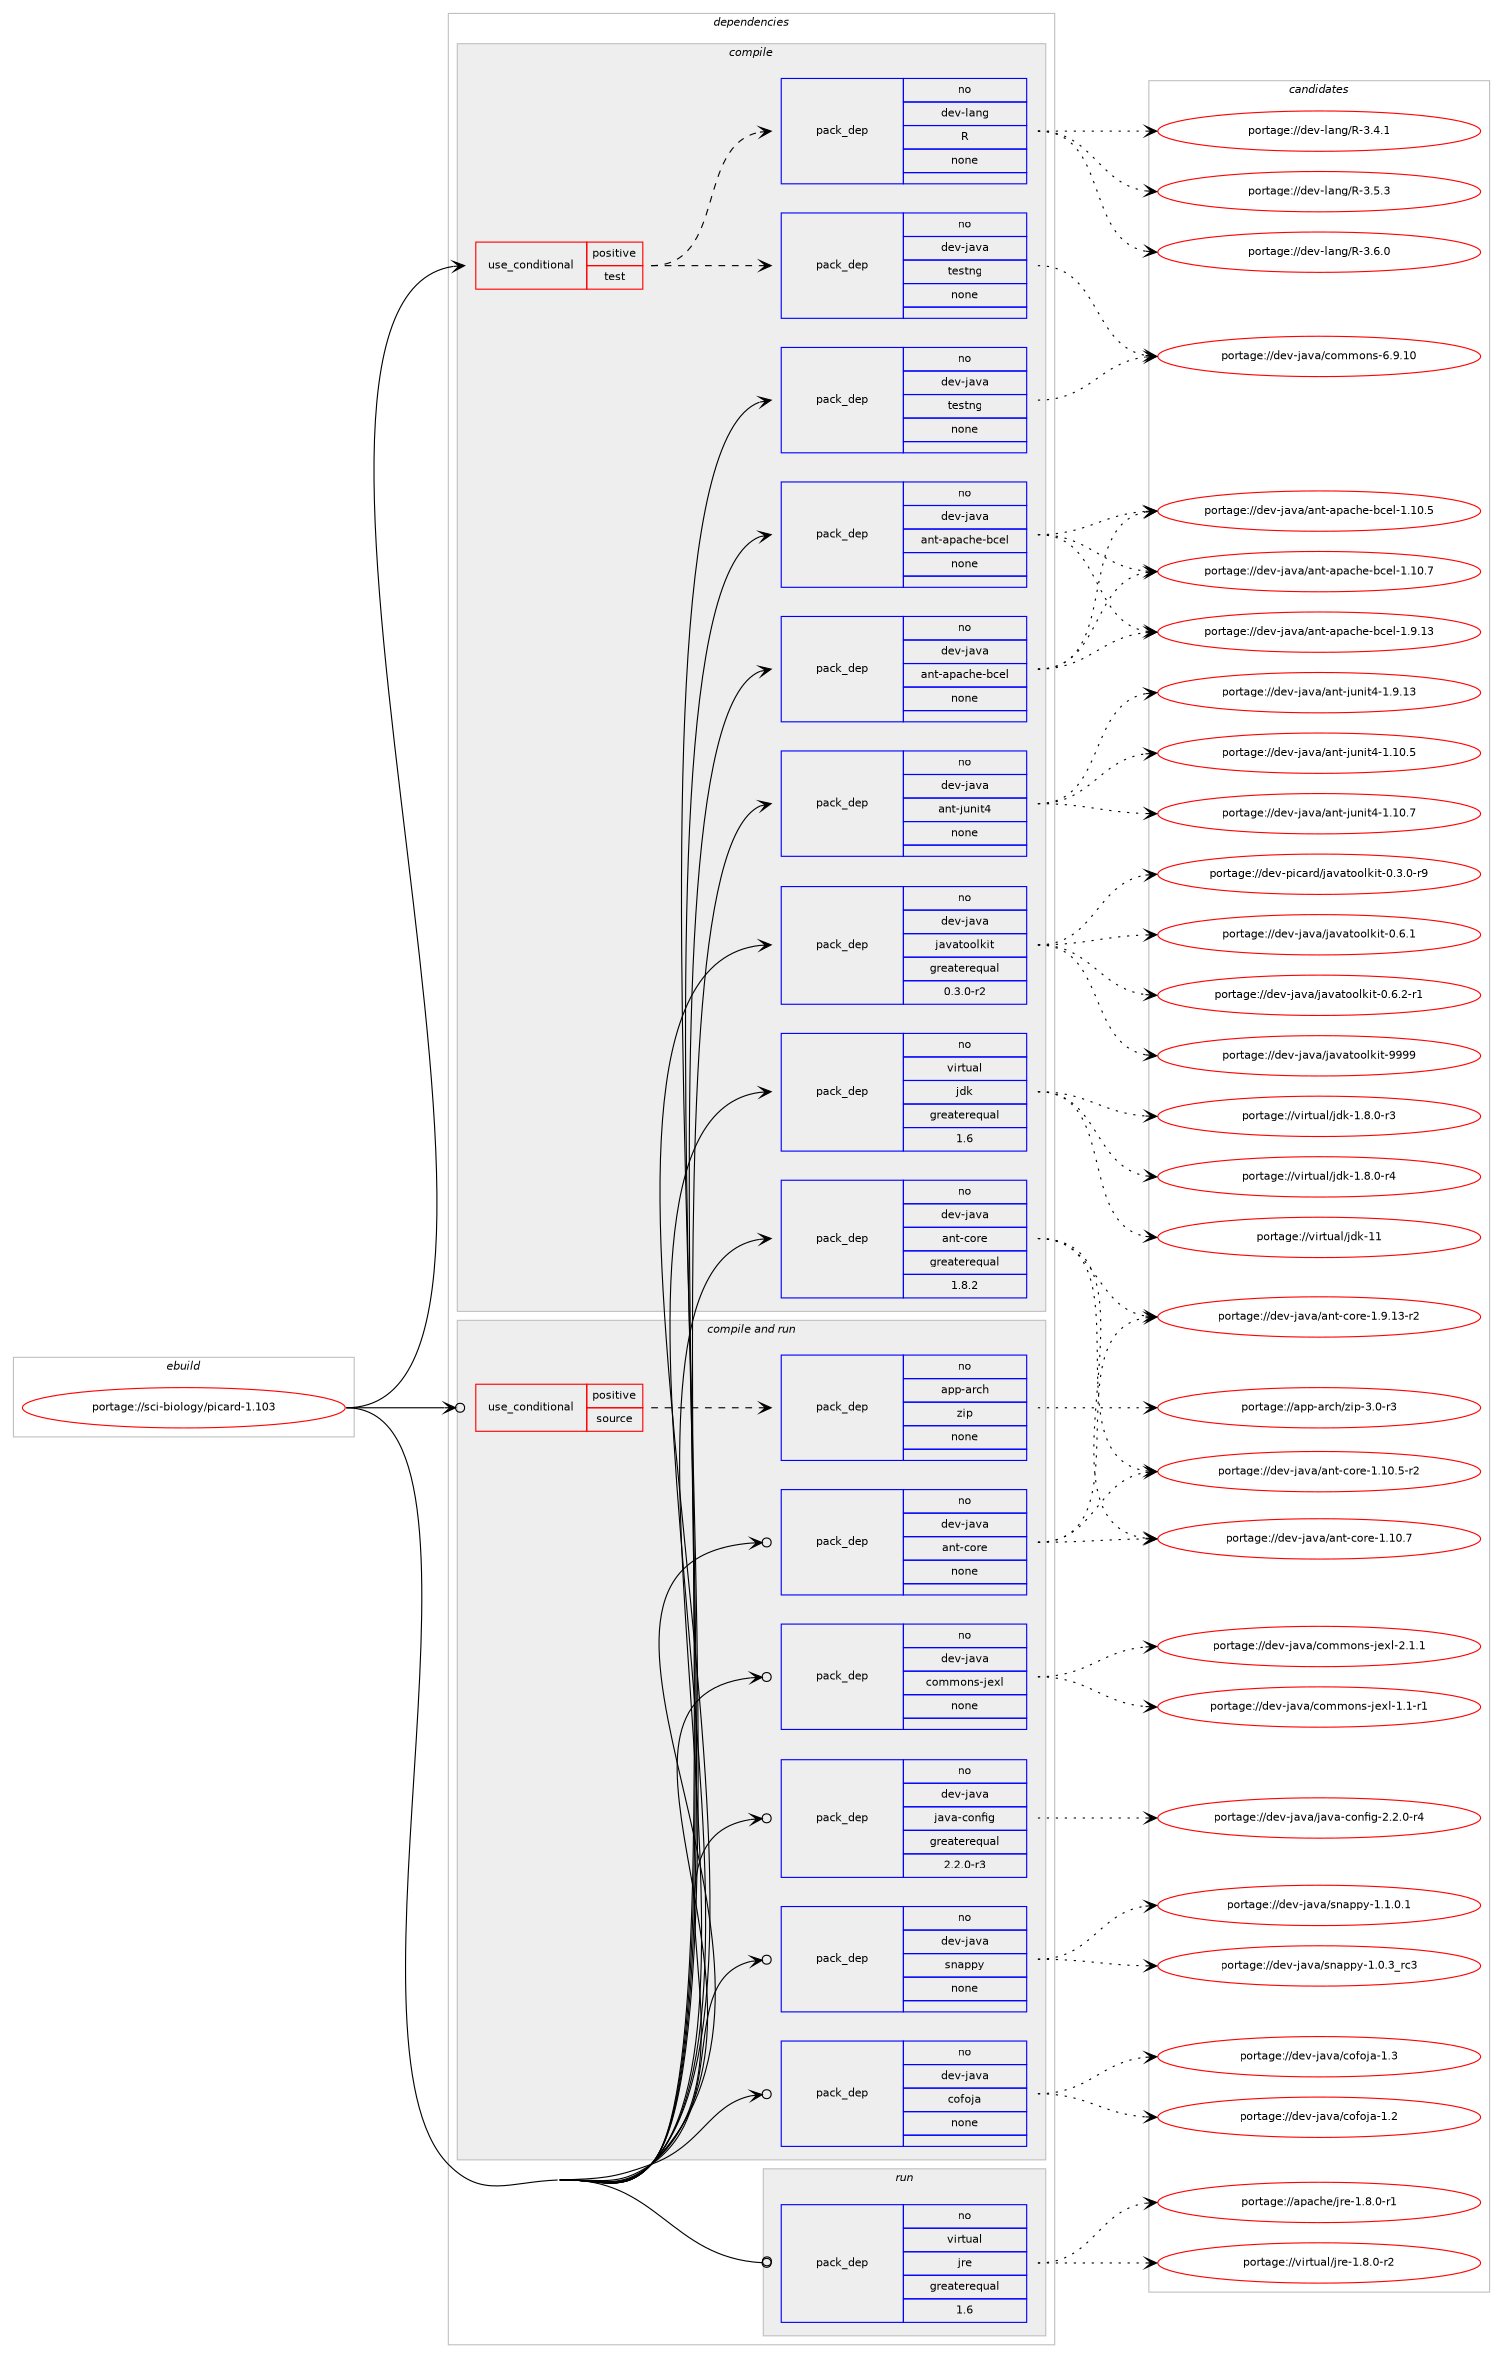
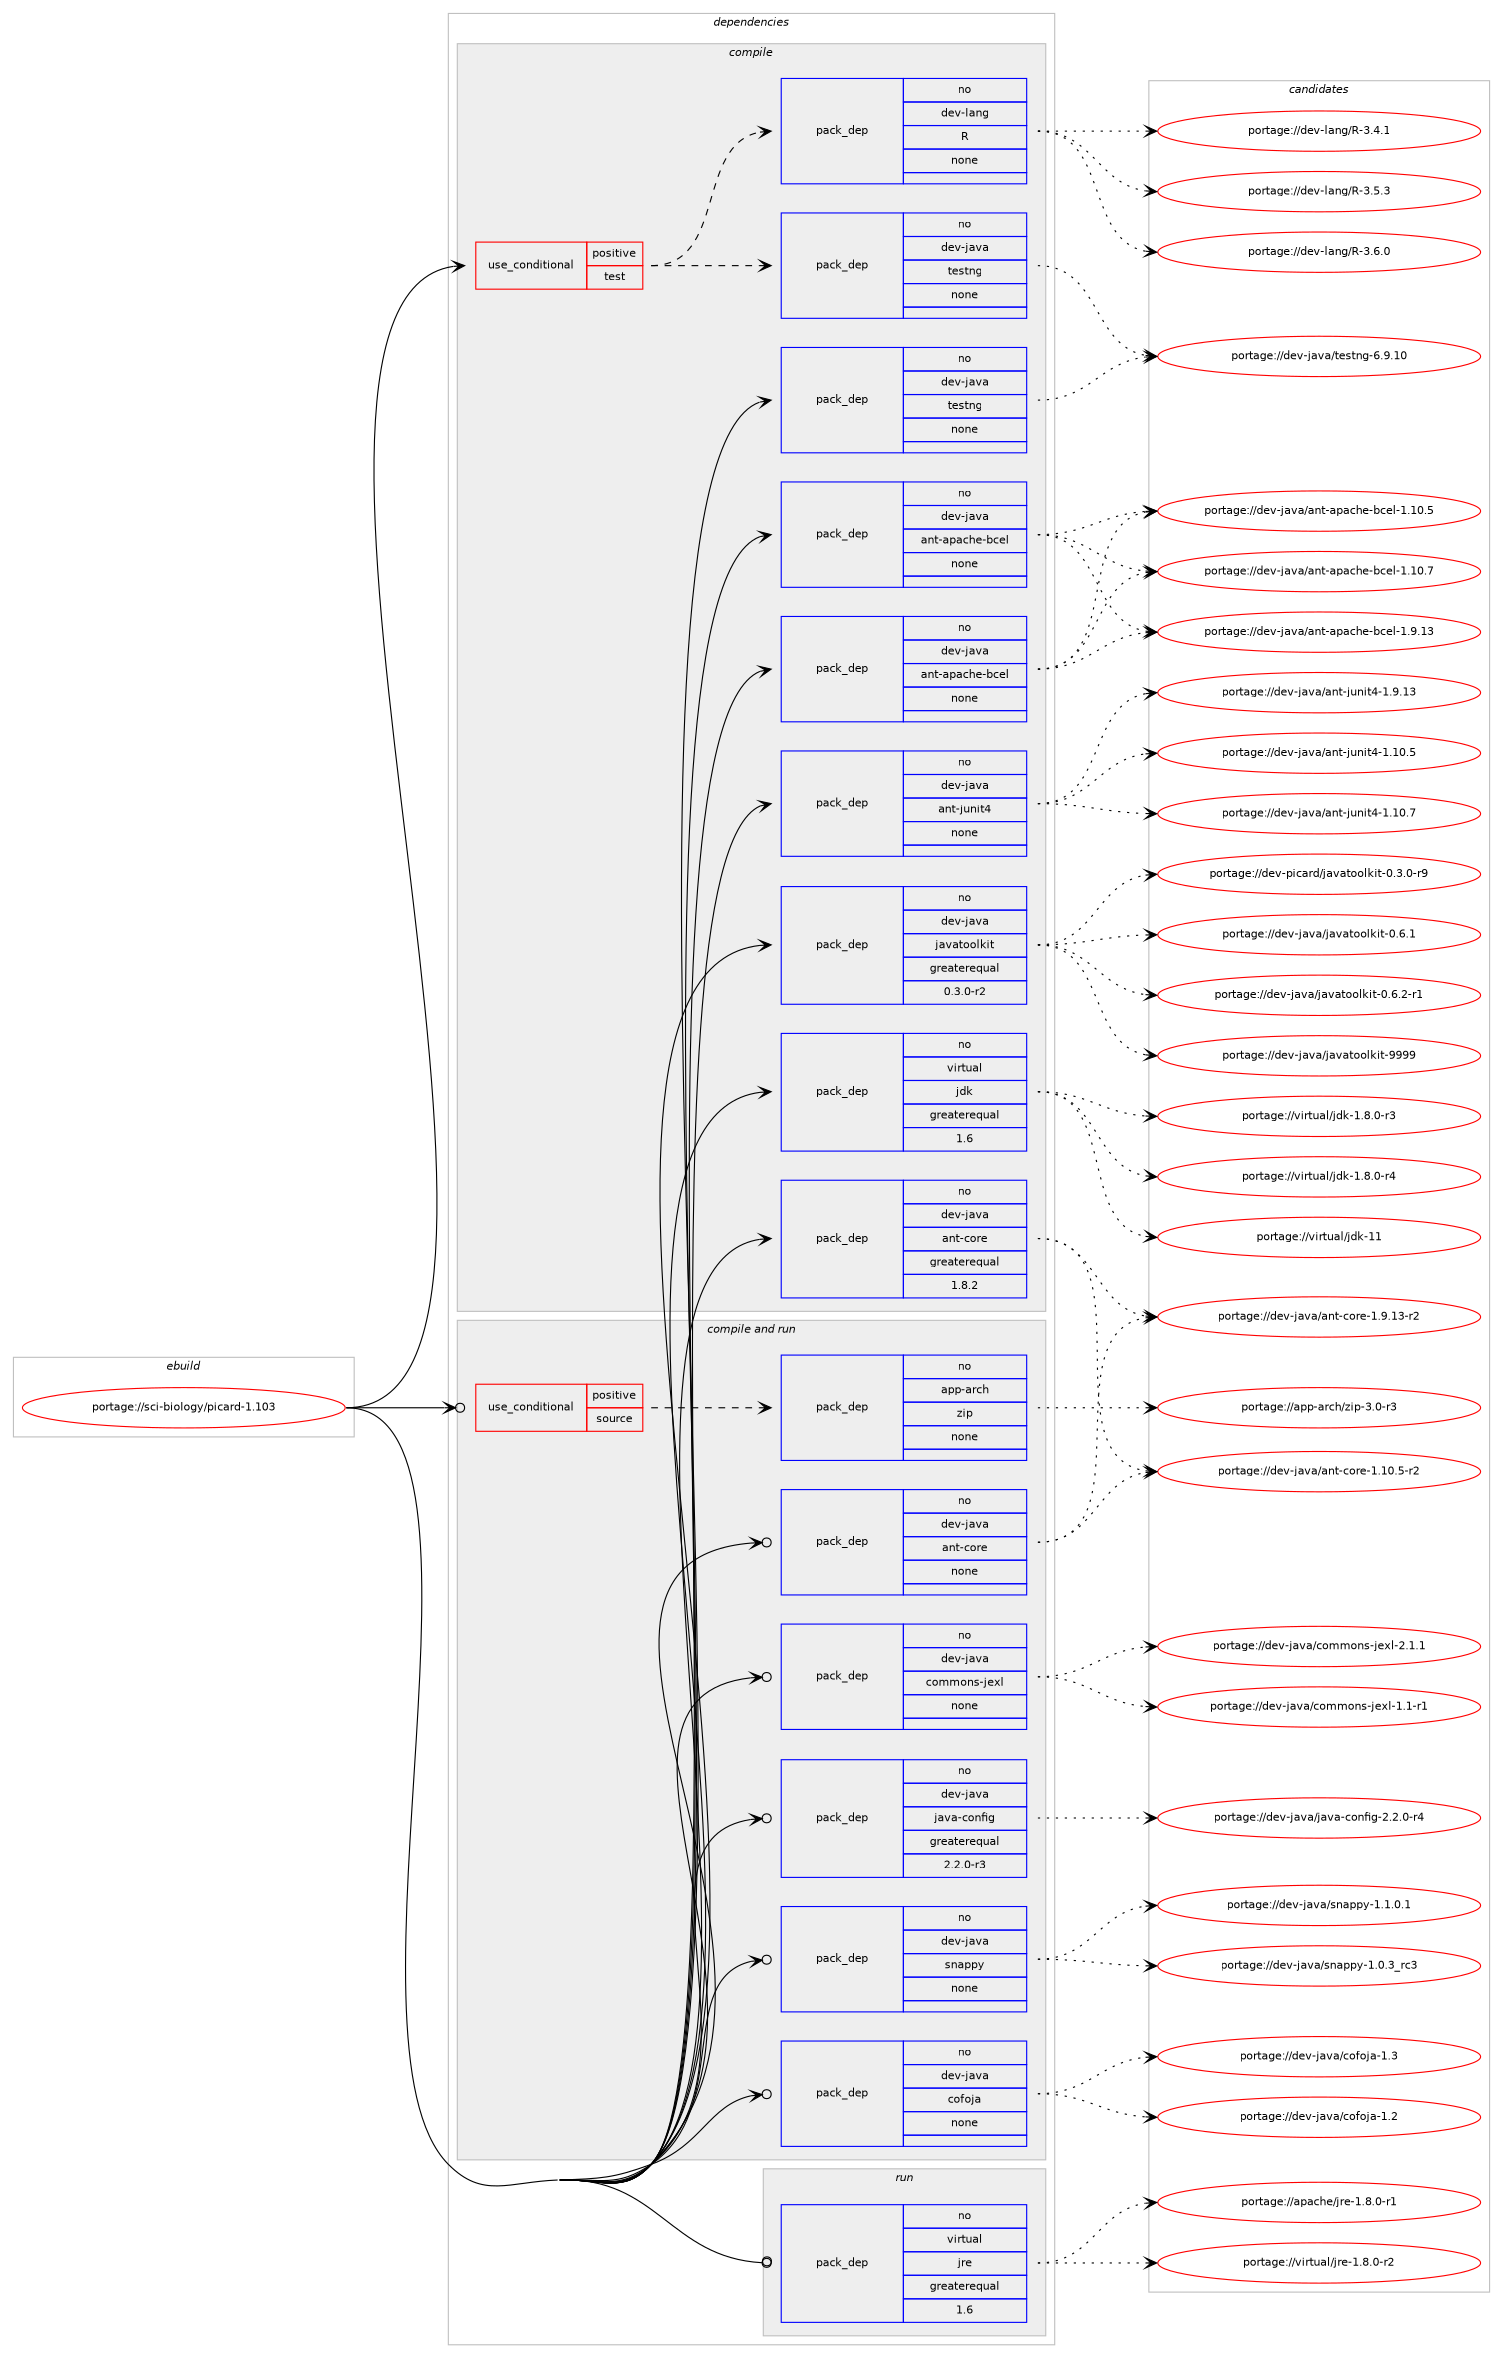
(1319, 356) -> (1319, 356)
(1319, 1539) -> none
